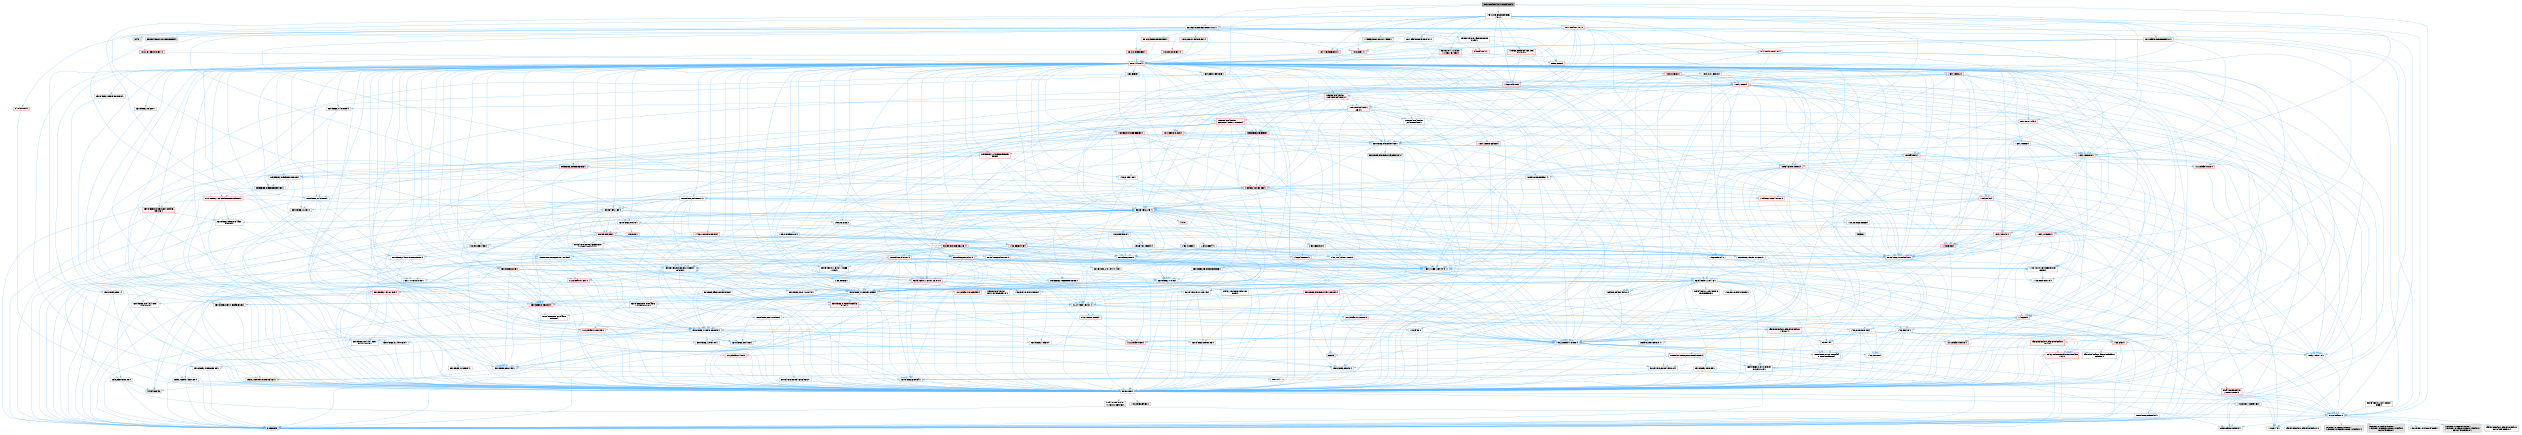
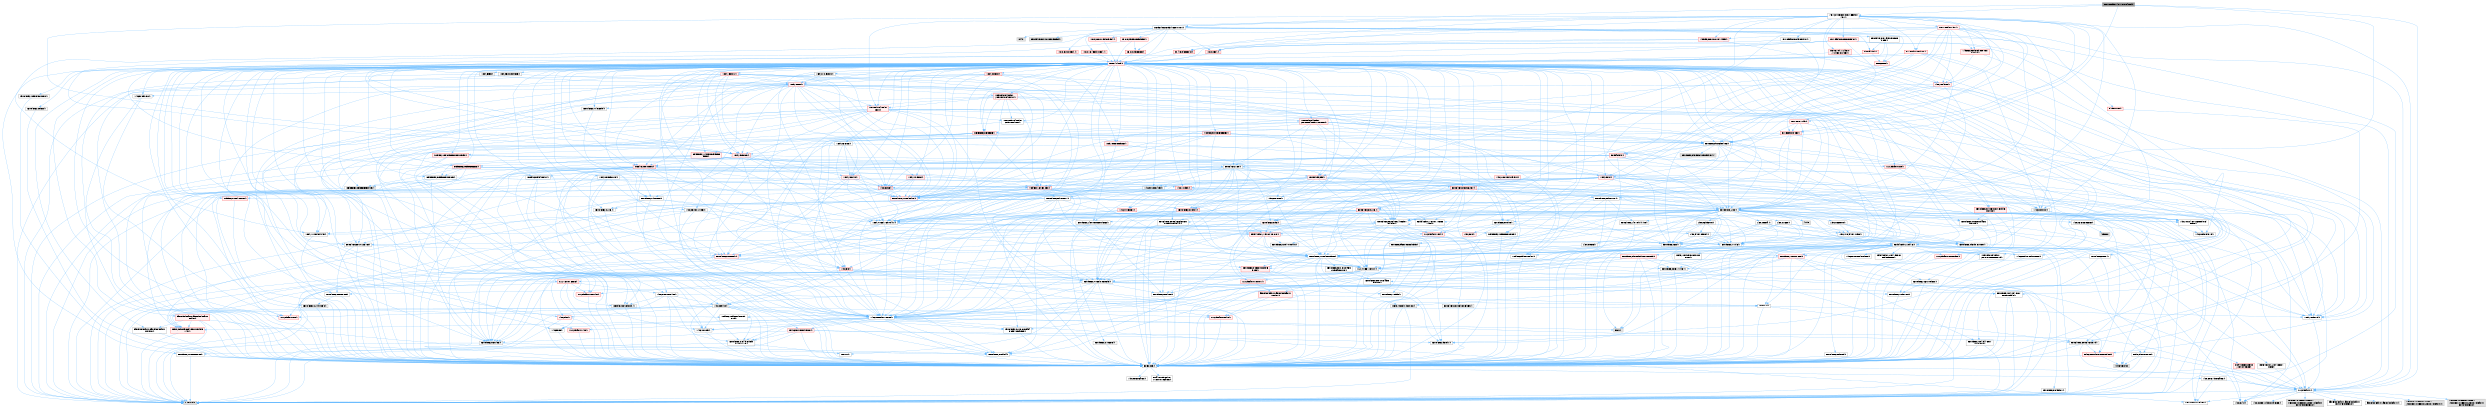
(1498, 16) -> (1843, 16)
none -> (1961, 39)
(1564, 85) -> none
(1158, 104) -> (483, 125)
(1385, 144) -> (1717, 144)
(2022, 144) -> (844, 144)
(1538, 177) -> (538, 177)
(223, 198) -> (450, 155)
none -> (1720, 227)
(618, 228) -> (1423, 181)
(1018, 246) -> (1183, 188)
none -> (543, 248)
(555, 258) -> (696, 210)
(2020, 266) -> none
(1207, 269) -> none
(322, 271) -> none
(908, 271) -> none
none -> (2141, 272)
(230, 305) -> (1674, 269)
none -> (734, 318)
(1487, 338) -> (678, 323)
(487, 339) -> (329, 299)
(1843, 340) -> (693, 300)
(1687, 356) -> (801, 330)
(1593, 388) -> (1496, 349)
